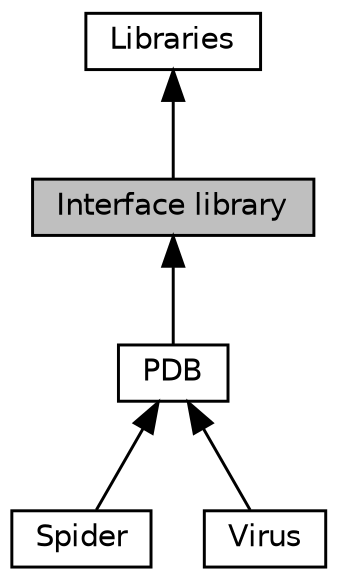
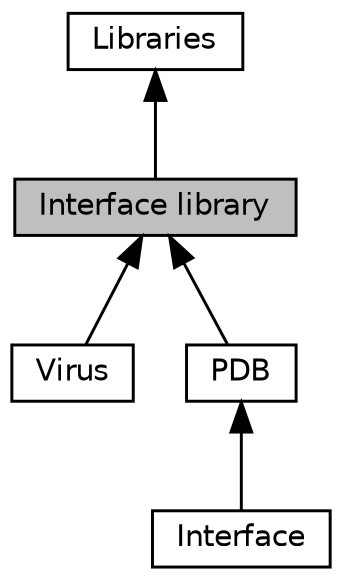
(227, 469) -> (107, 304)
(81, 539) -> (241, 539)
